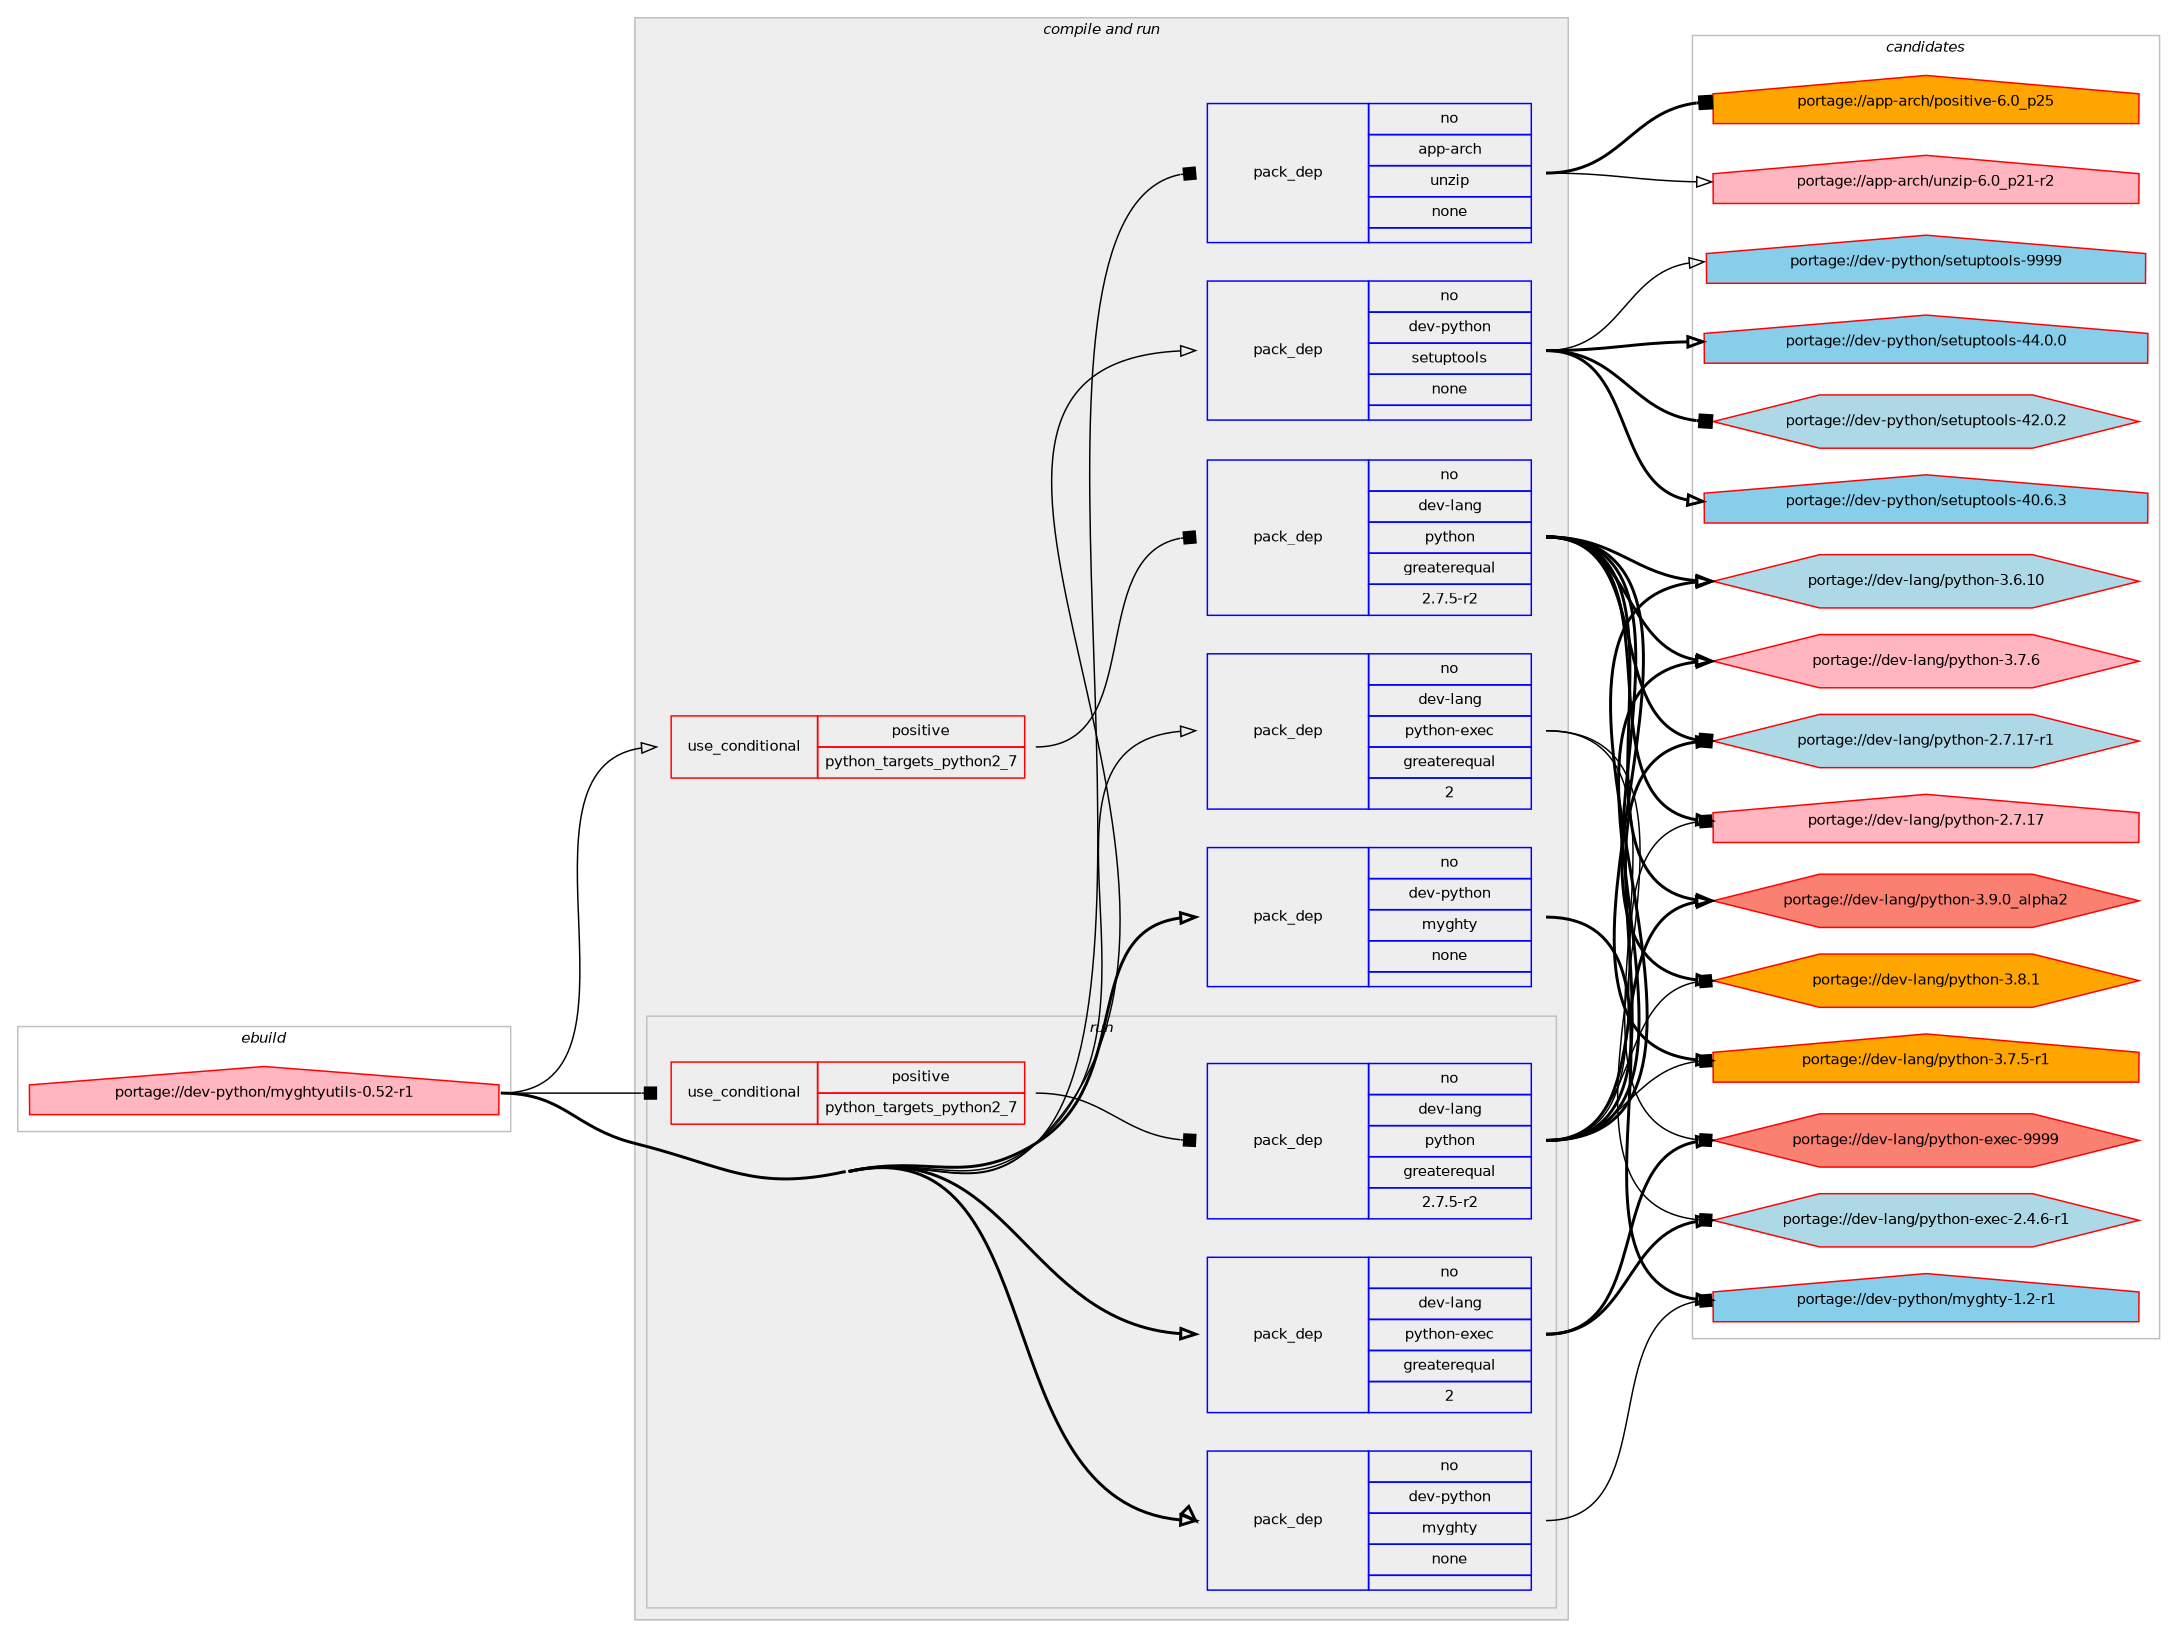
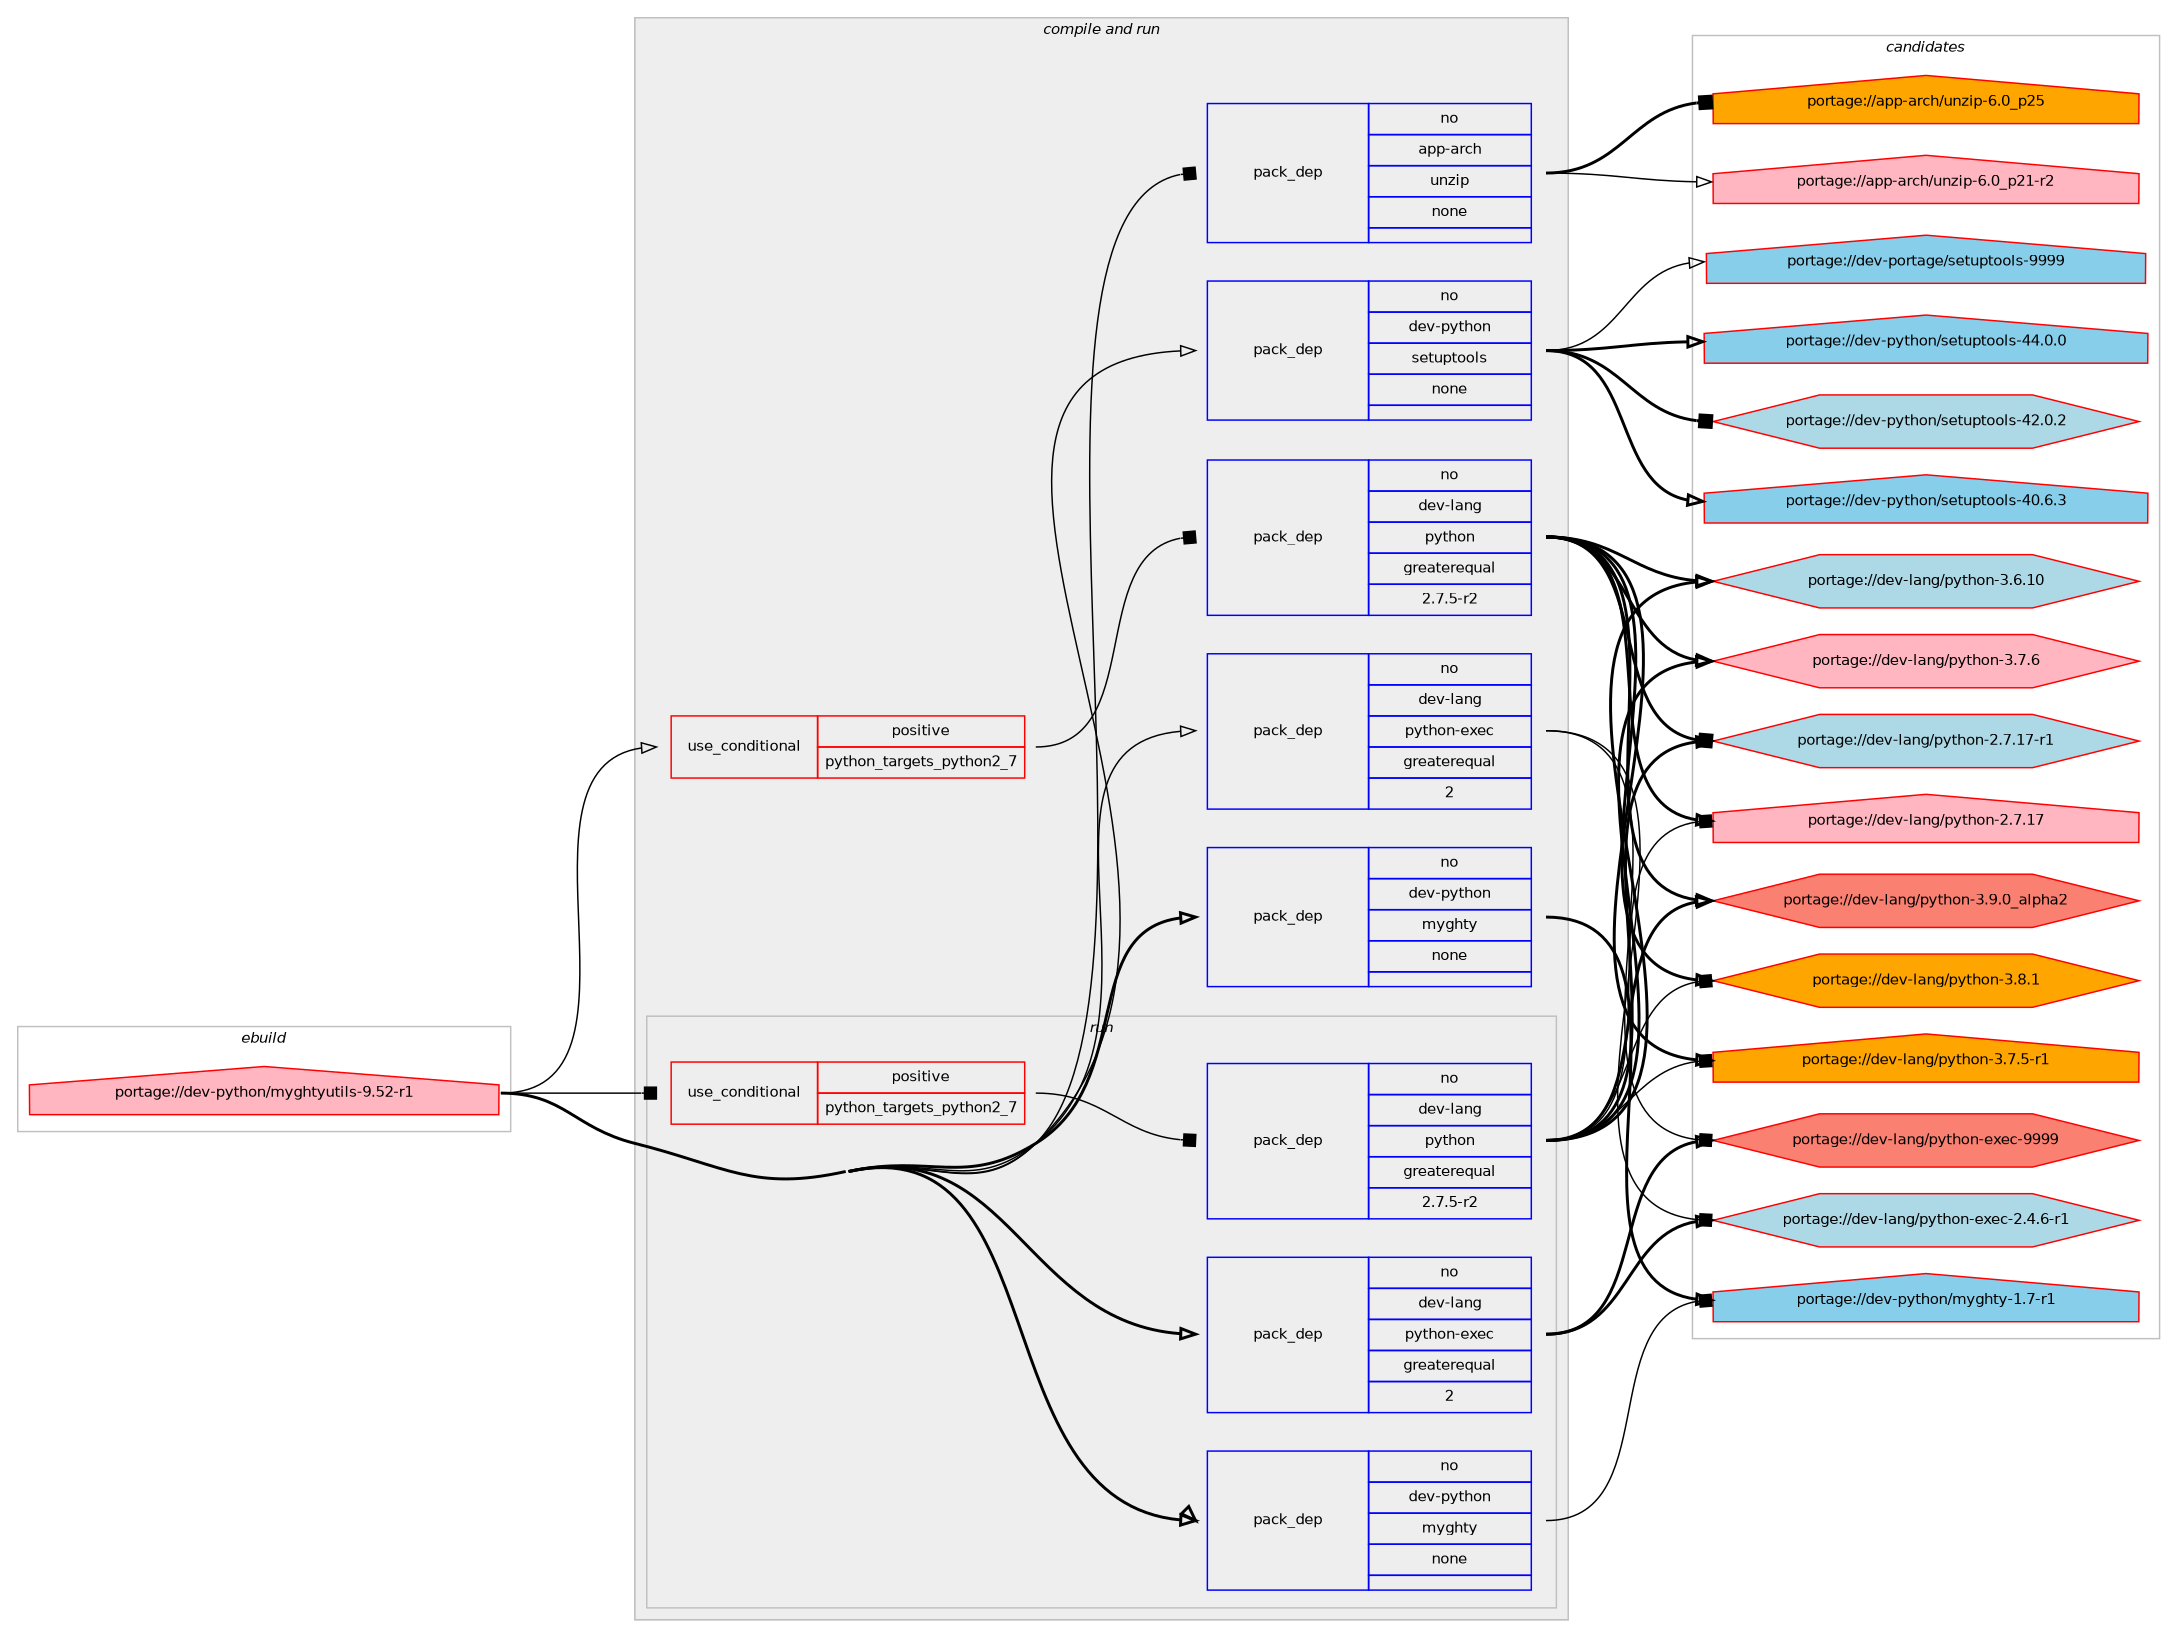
(1926, 102) -> (1926, 102)
(1926, 262) -> (1926, 262)
(264, 1093) -> (264, 1093)
(1926, 1300) -> (1926, 1300)
